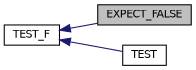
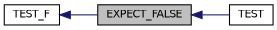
(97, 47) -> (216, 15)
